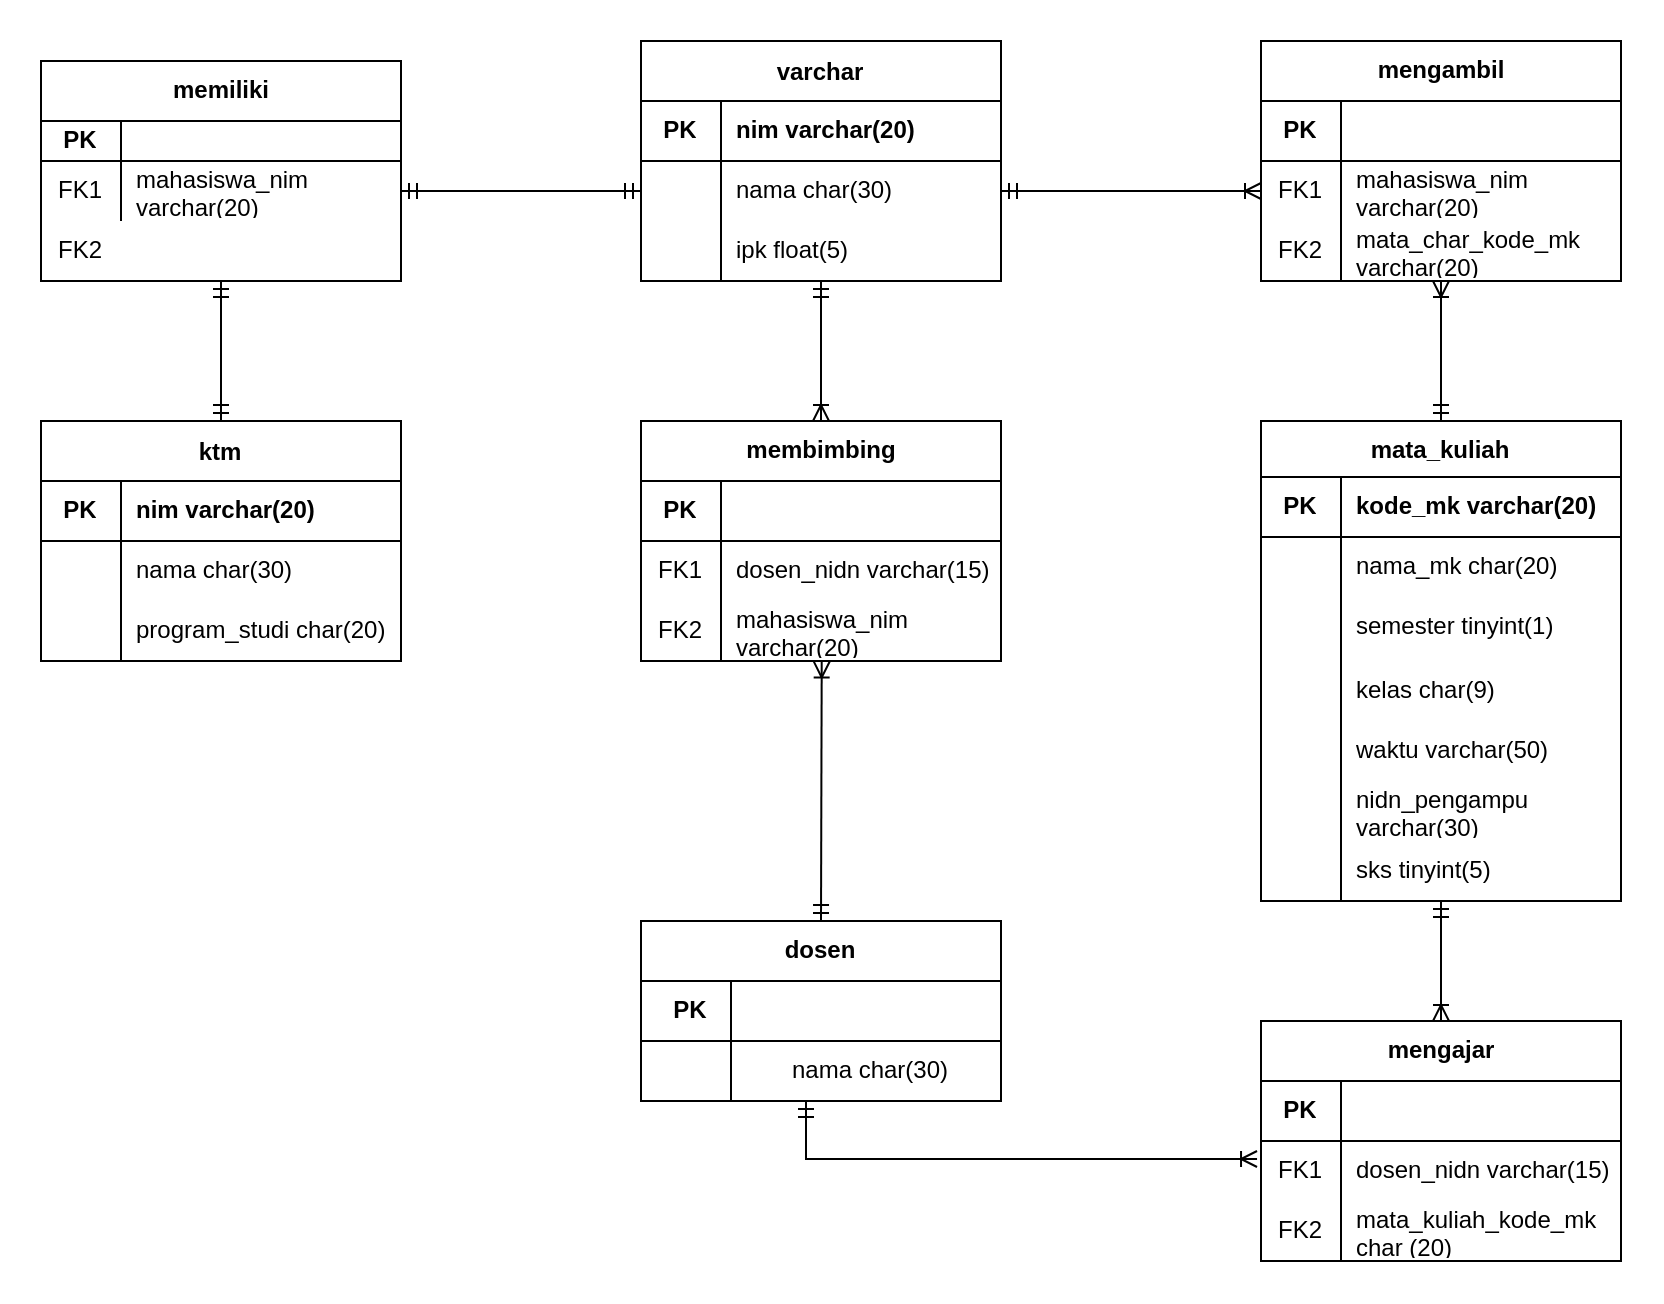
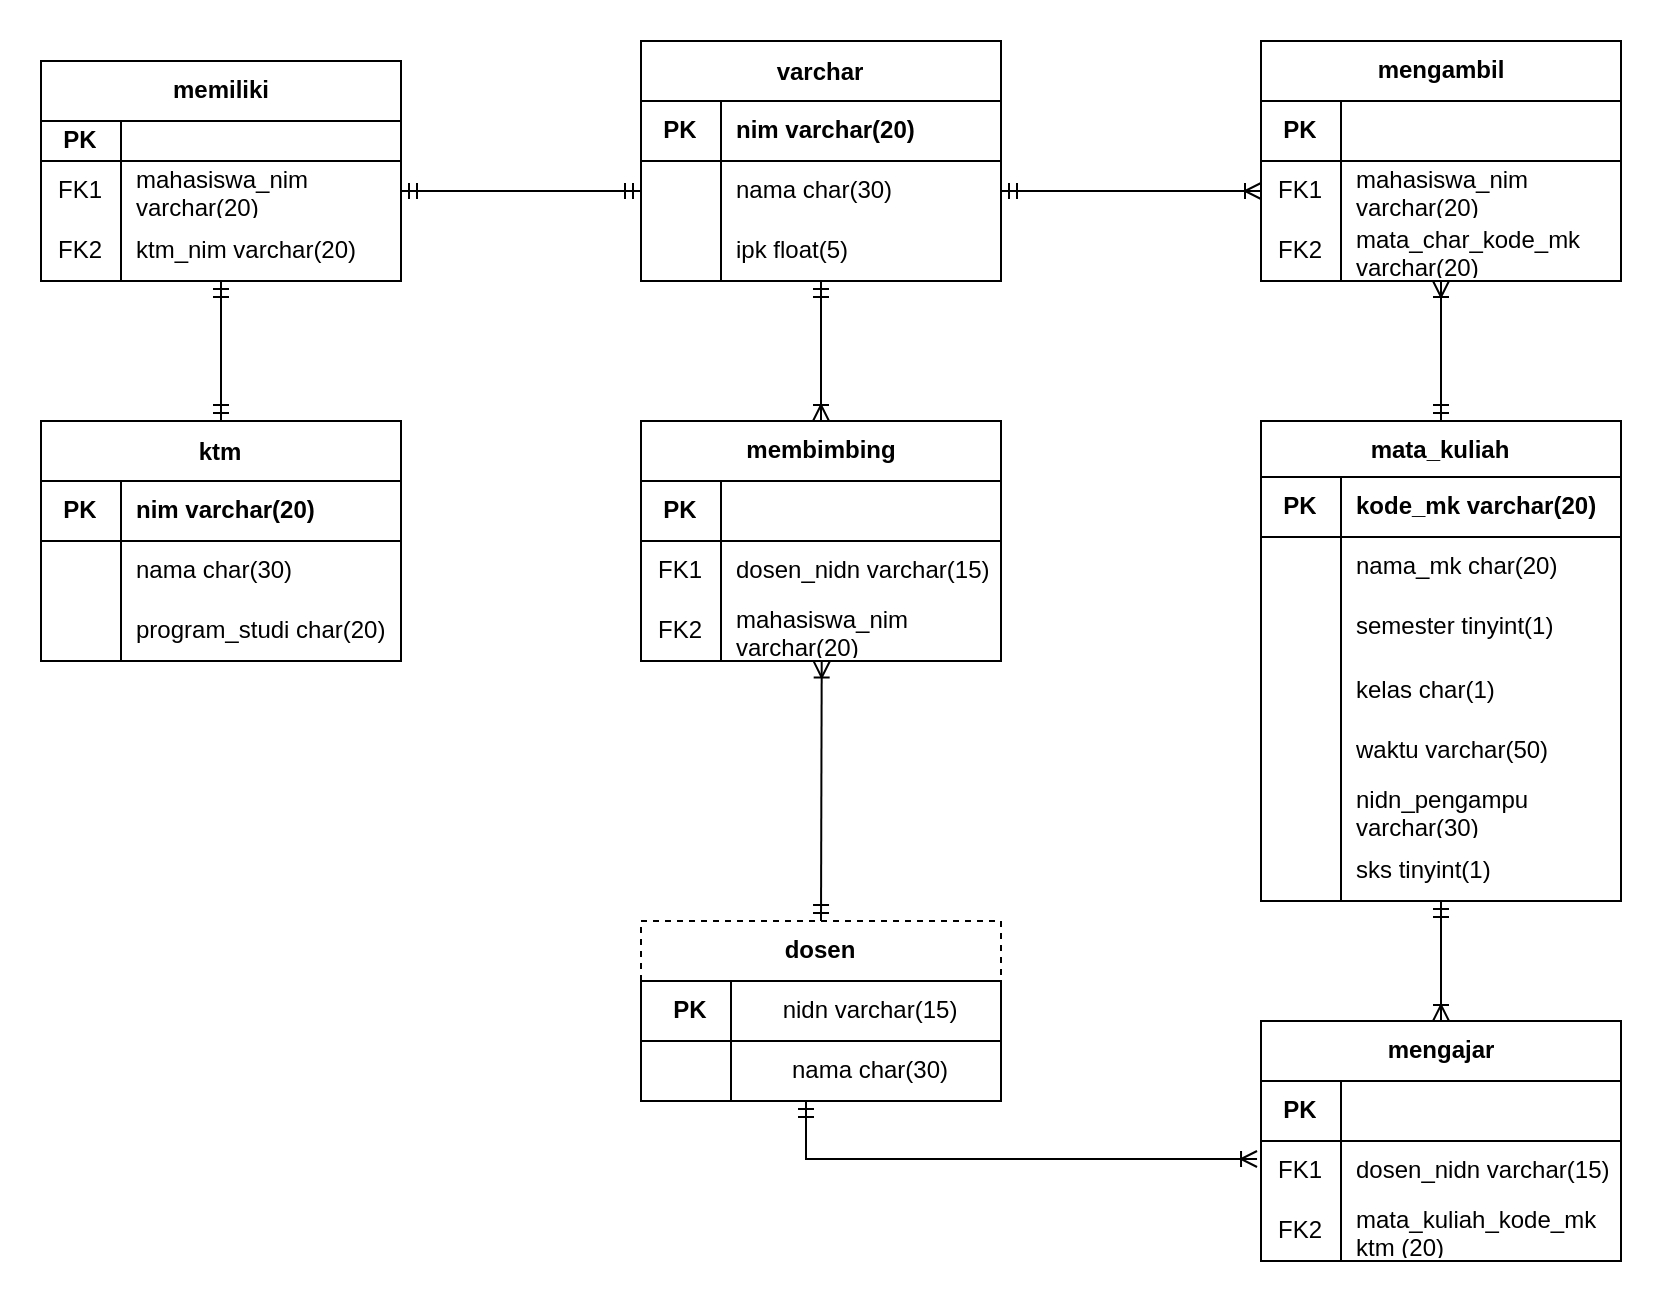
none -> (261, 251)
(1438, 691) -> (1438, 691)
(1442, 871) -> (1442, 871)
(821, 951) -> (821, 951)
none -> (871, 1011)
(1489, 1231) -> (1489, 1231)
